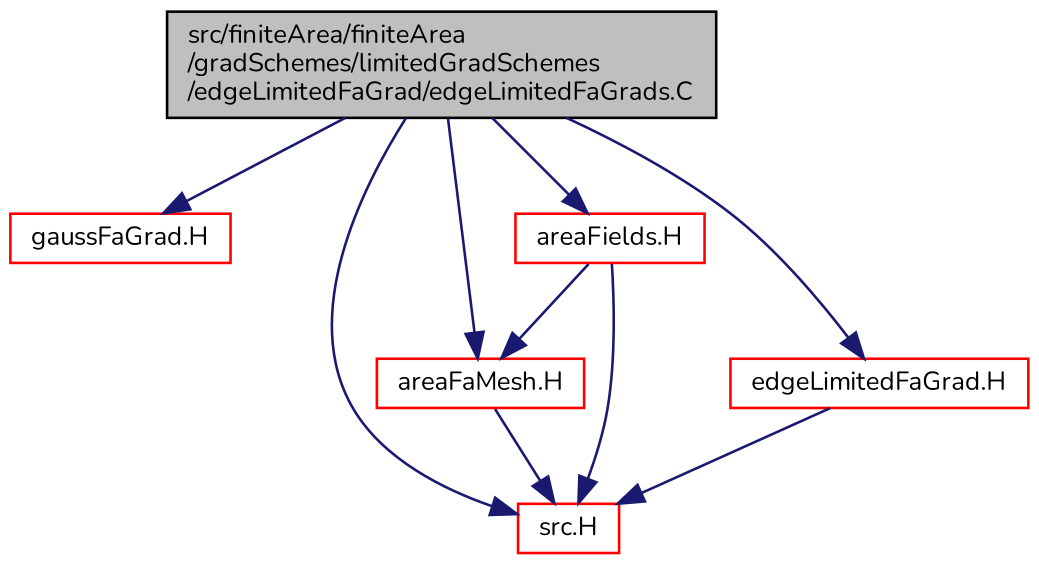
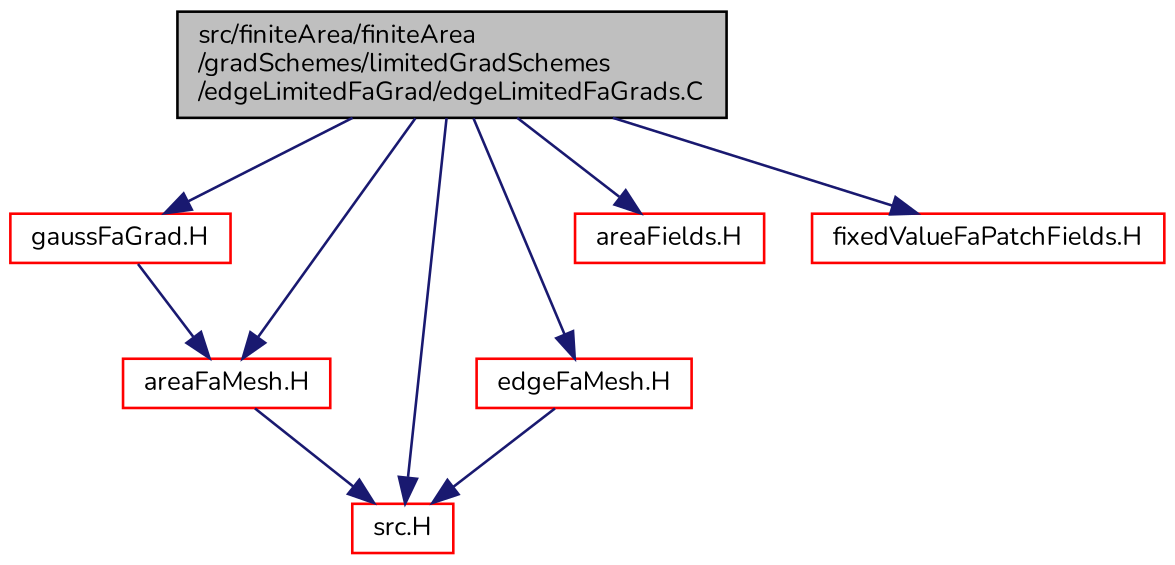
none -> (988, 238)
(554, 301) -> (166, 300)
(612, 373) -> none
(879, 383) -> (584, 383)
